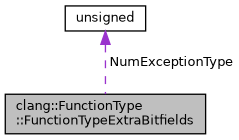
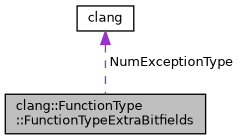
(105, 18) -> (105, 18)
